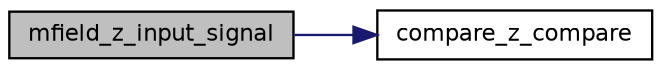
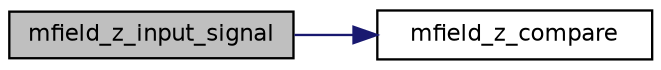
(515, 35) -> (515, 35)
